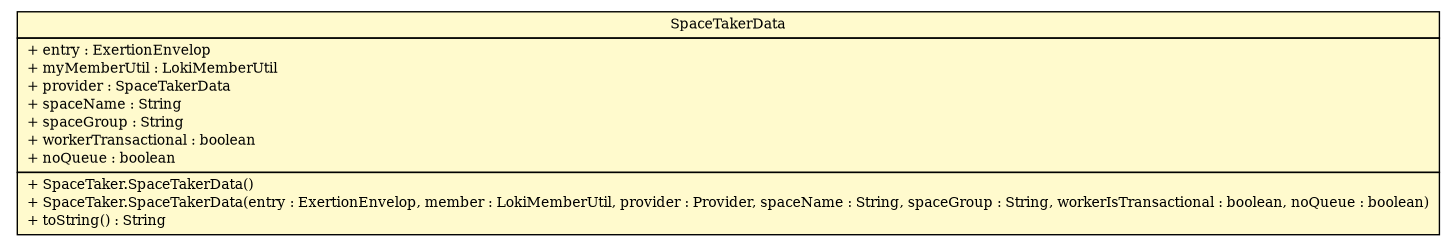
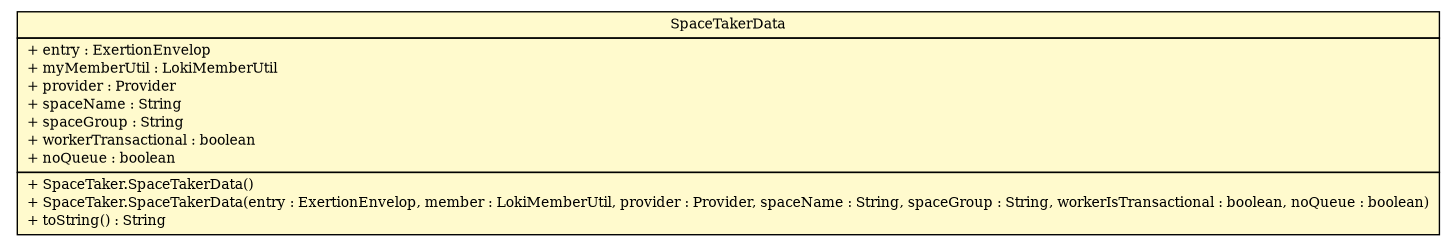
(129, 87) -> (102, 87)
